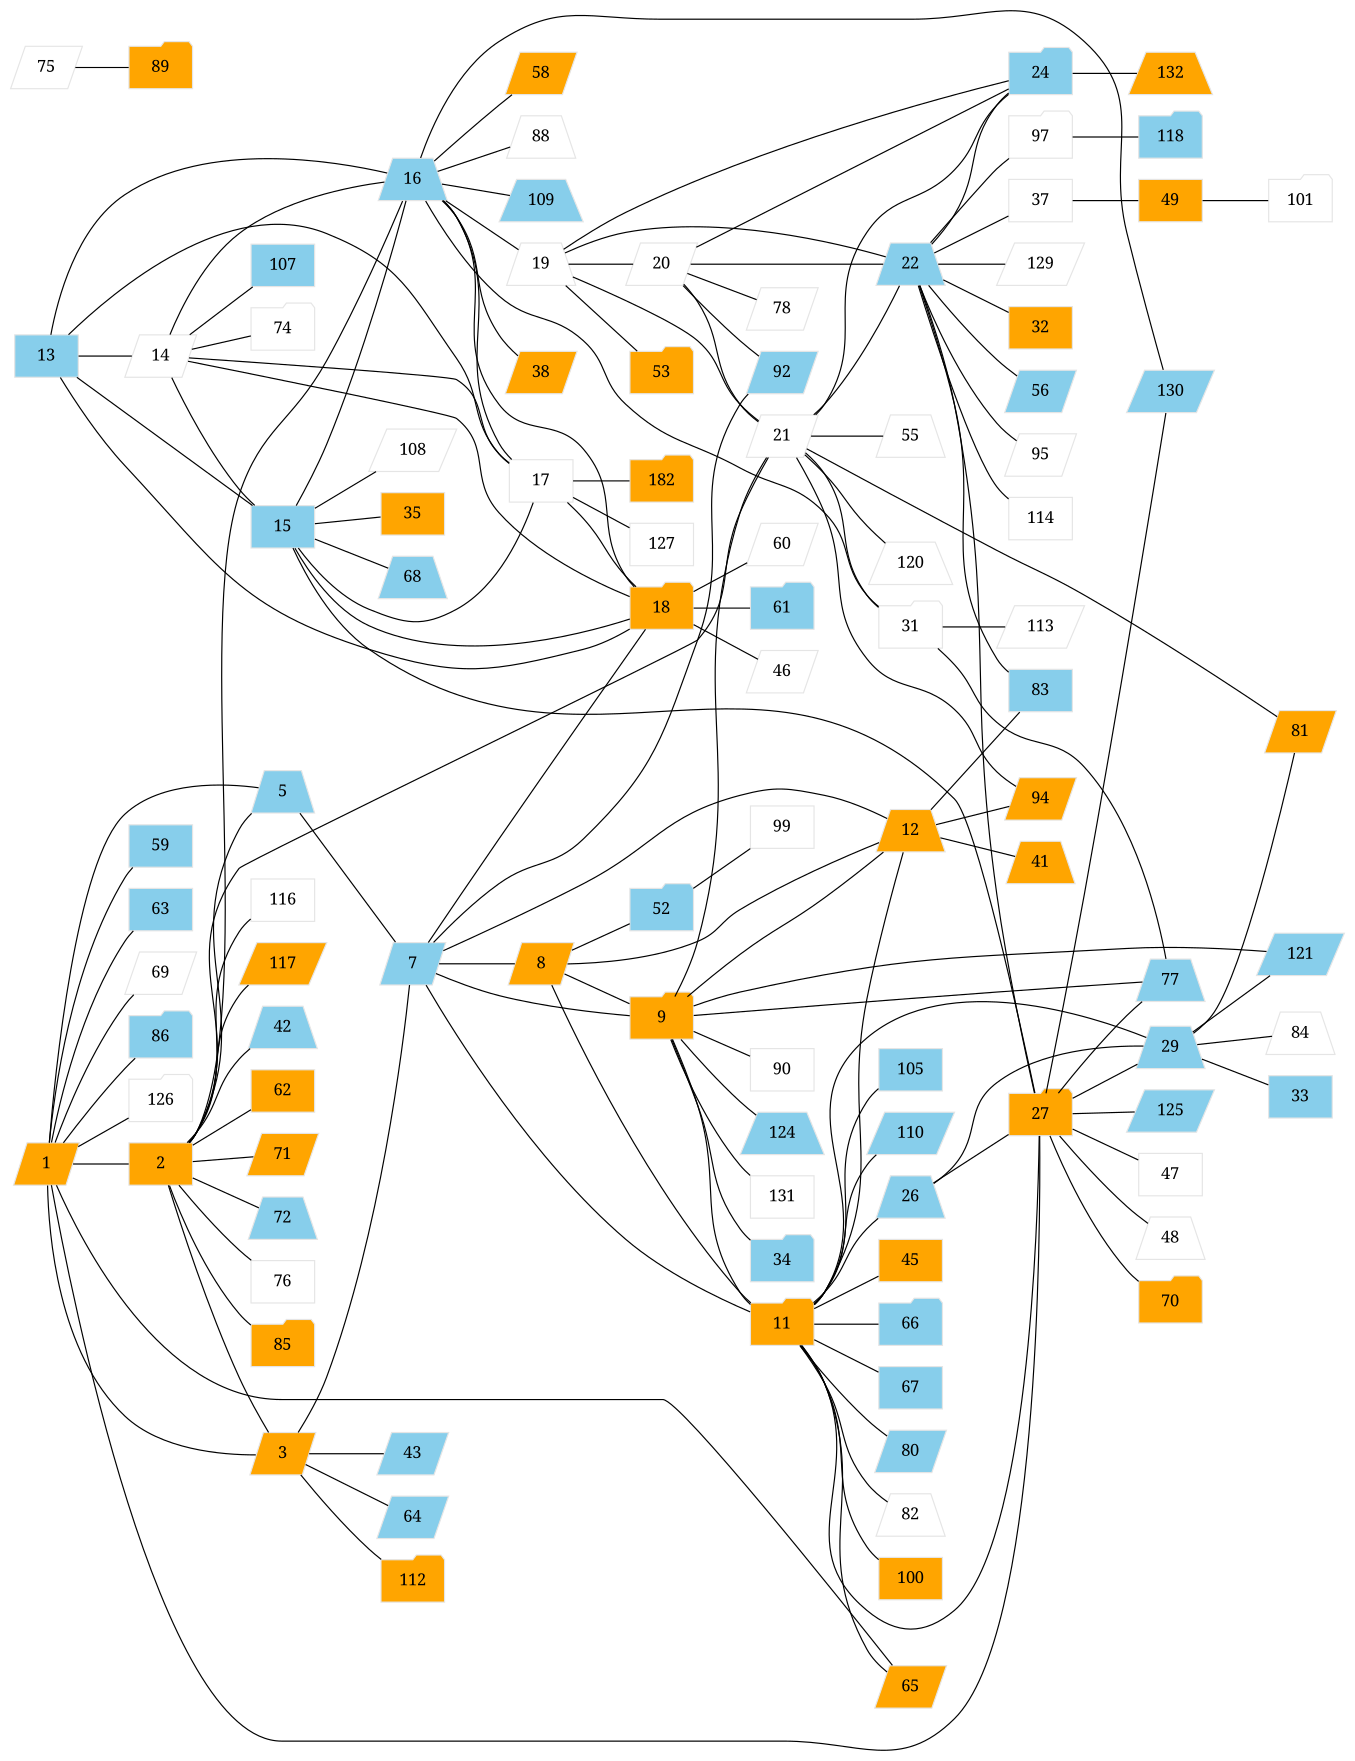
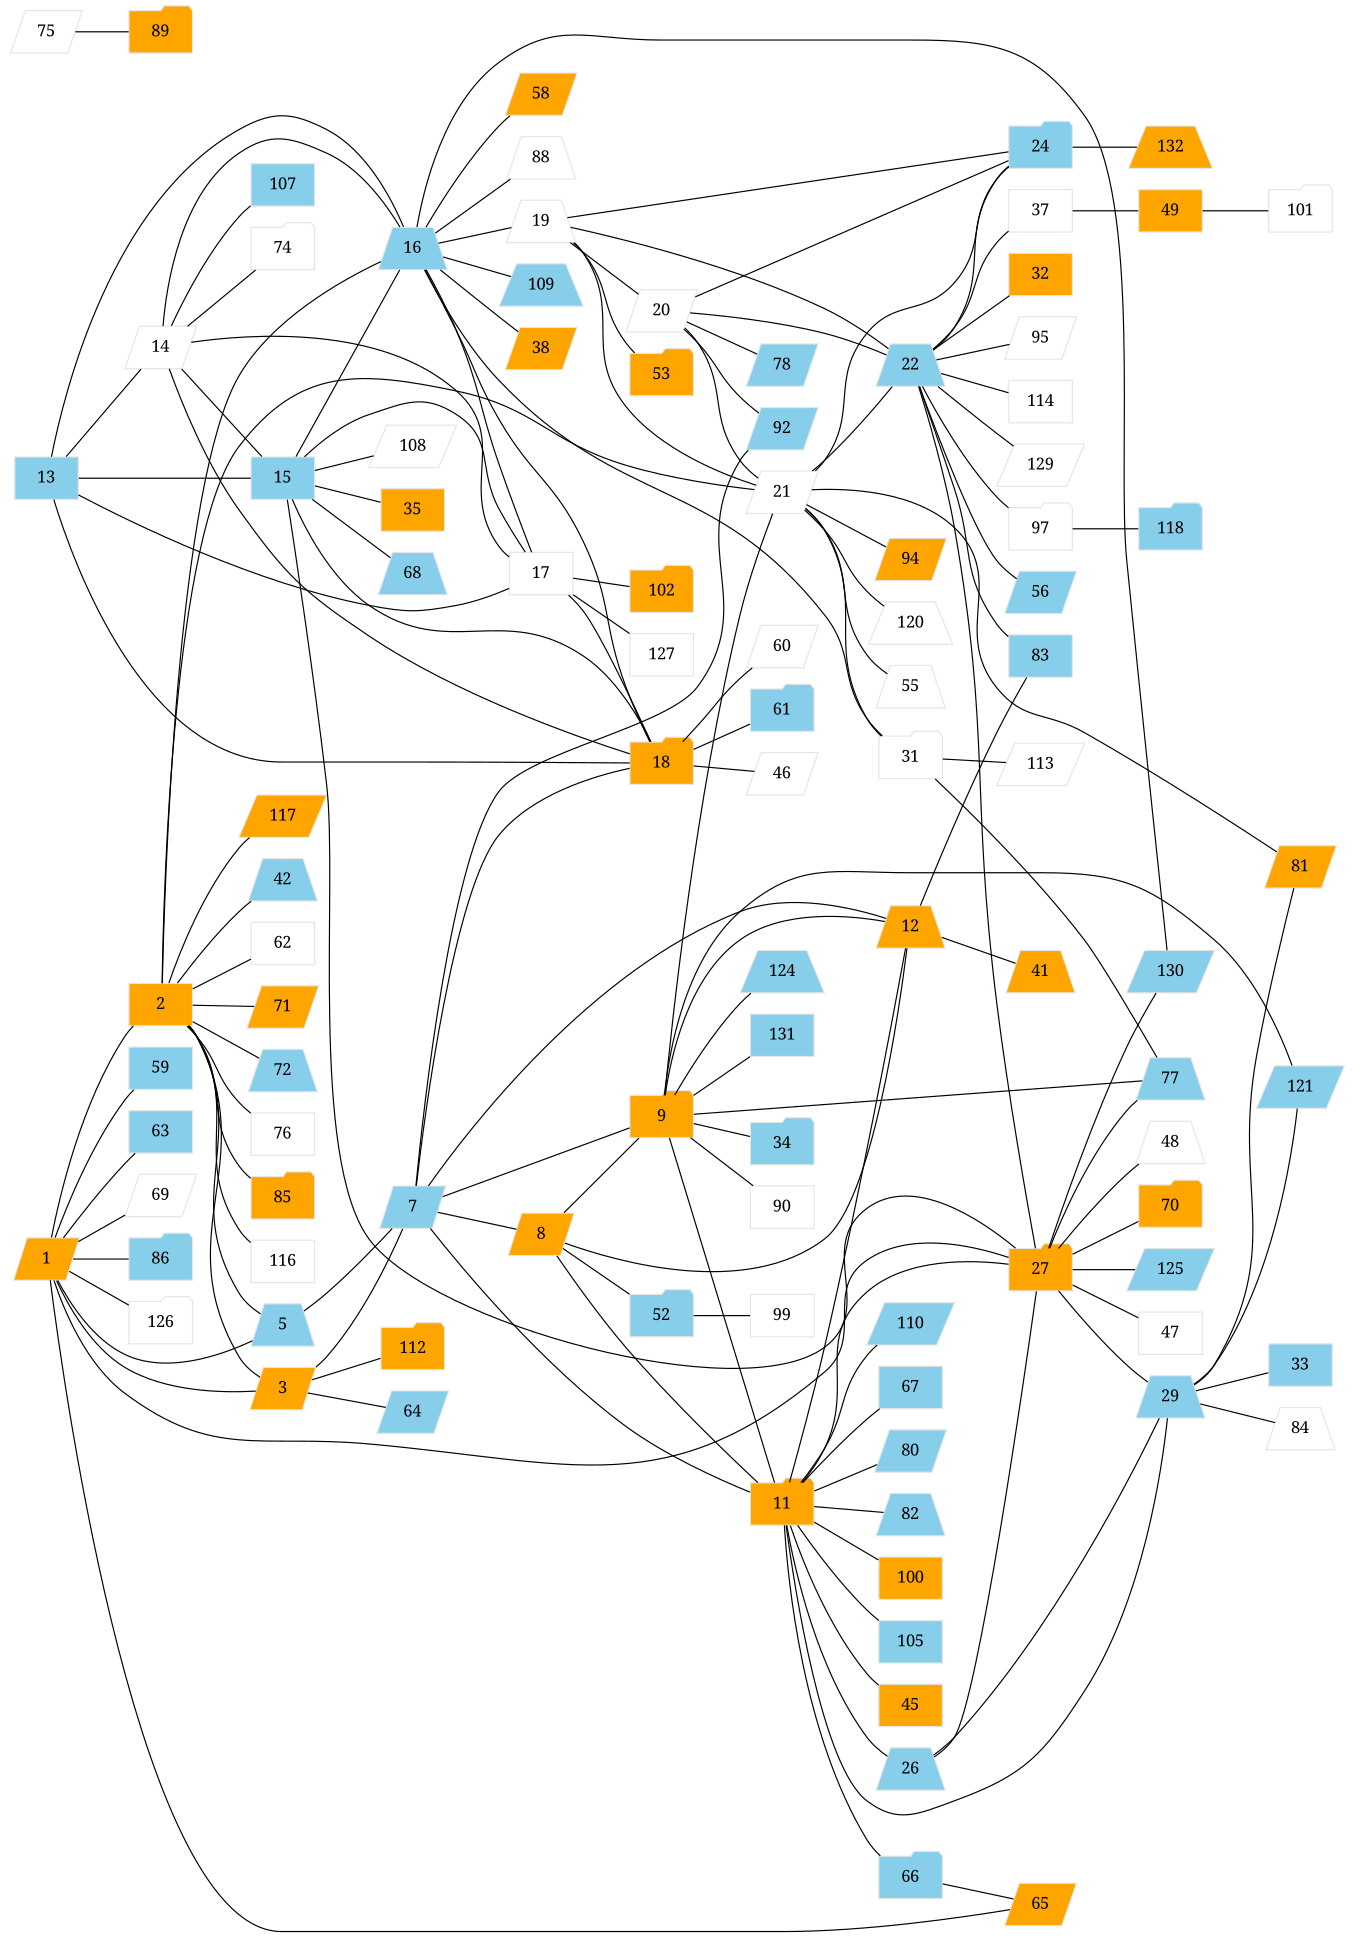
(782, 309) -> (782, 365)
(662, 481) -> (662, 591)
(973, 815) -> none
(283, 1091) -> (283, 943)
(782, 1197) -> (782, 1035)
(413, 1454) -> none
(841, 1511) -> (978, 1891)
(911, 1515) -> (911, 1515)
